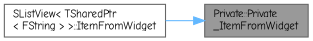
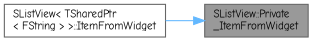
(256, 21) -> (256, 21)
